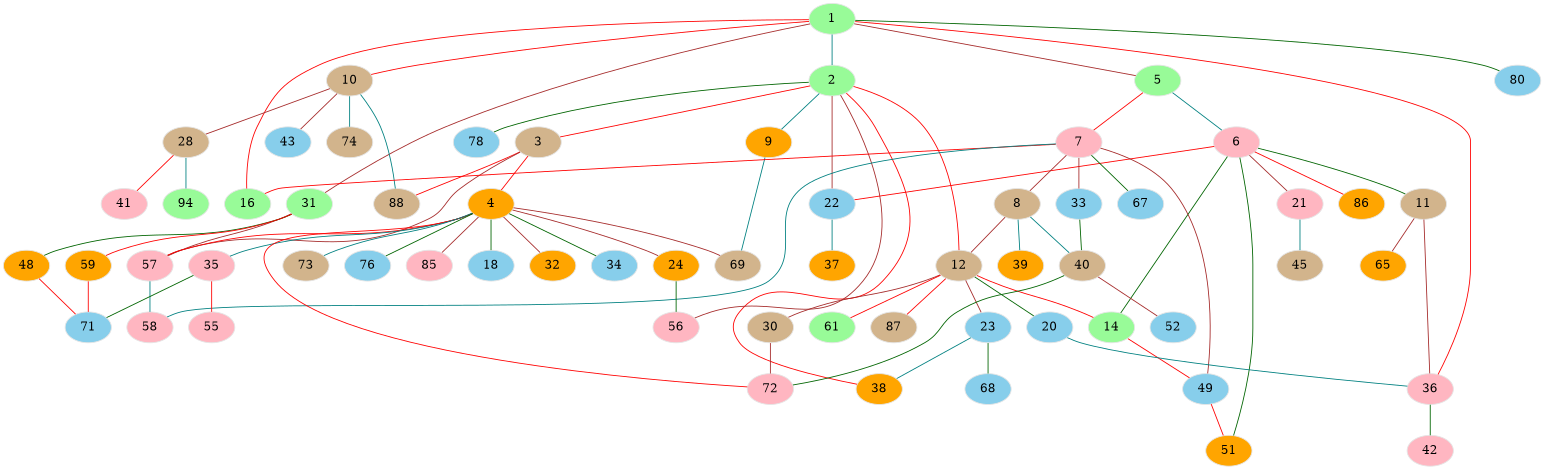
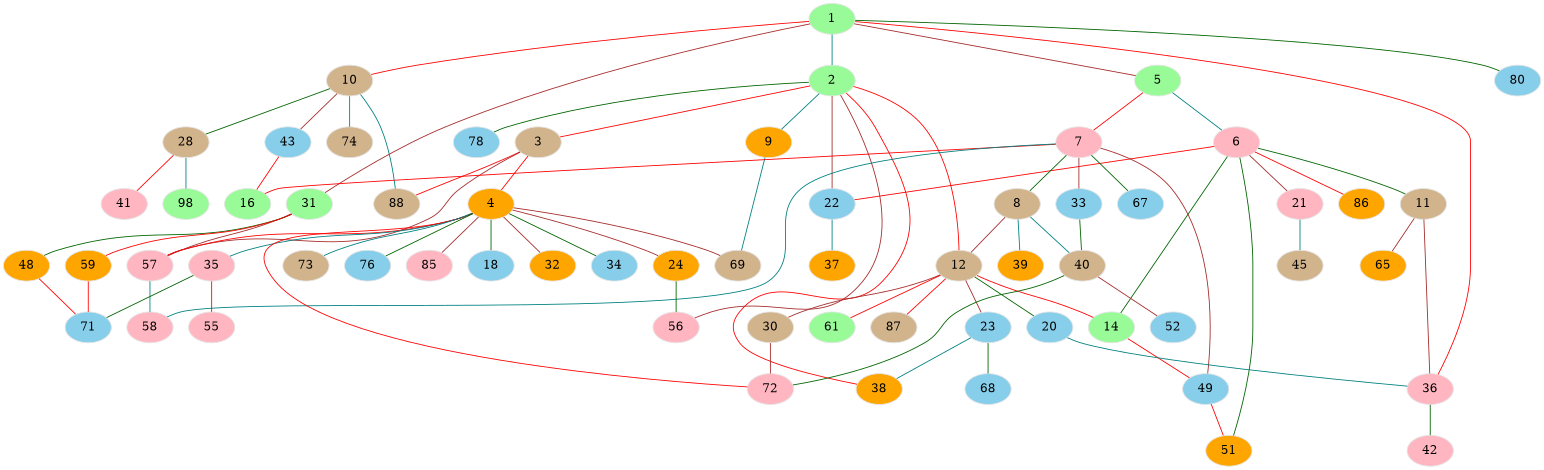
(486, 33) -> (268, 173)
(274, 109) -> (268, 111)
(1044, 177) -> (1044, 177)
(186, 204) -> (186, 204)
